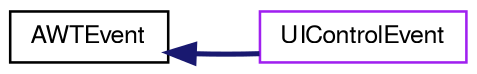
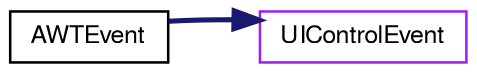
(227, 54) -> (201, 20)
